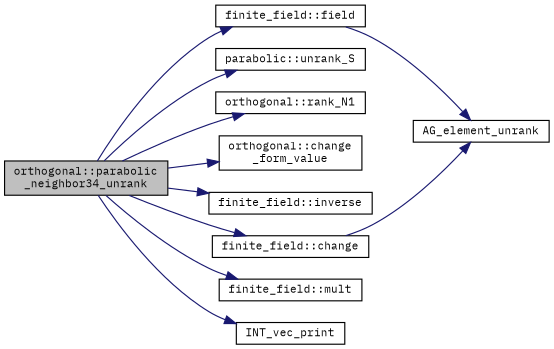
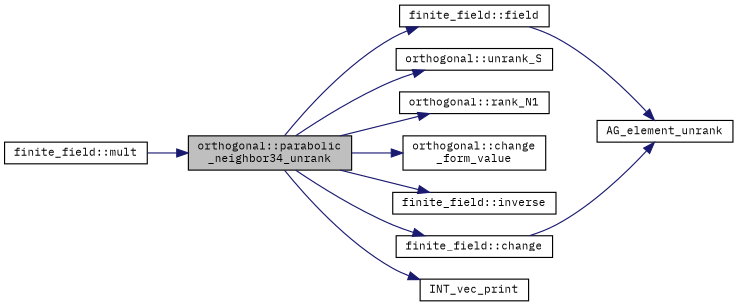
(291, 59) -> (474, 59)
(163, 241) -> (162, 153)
